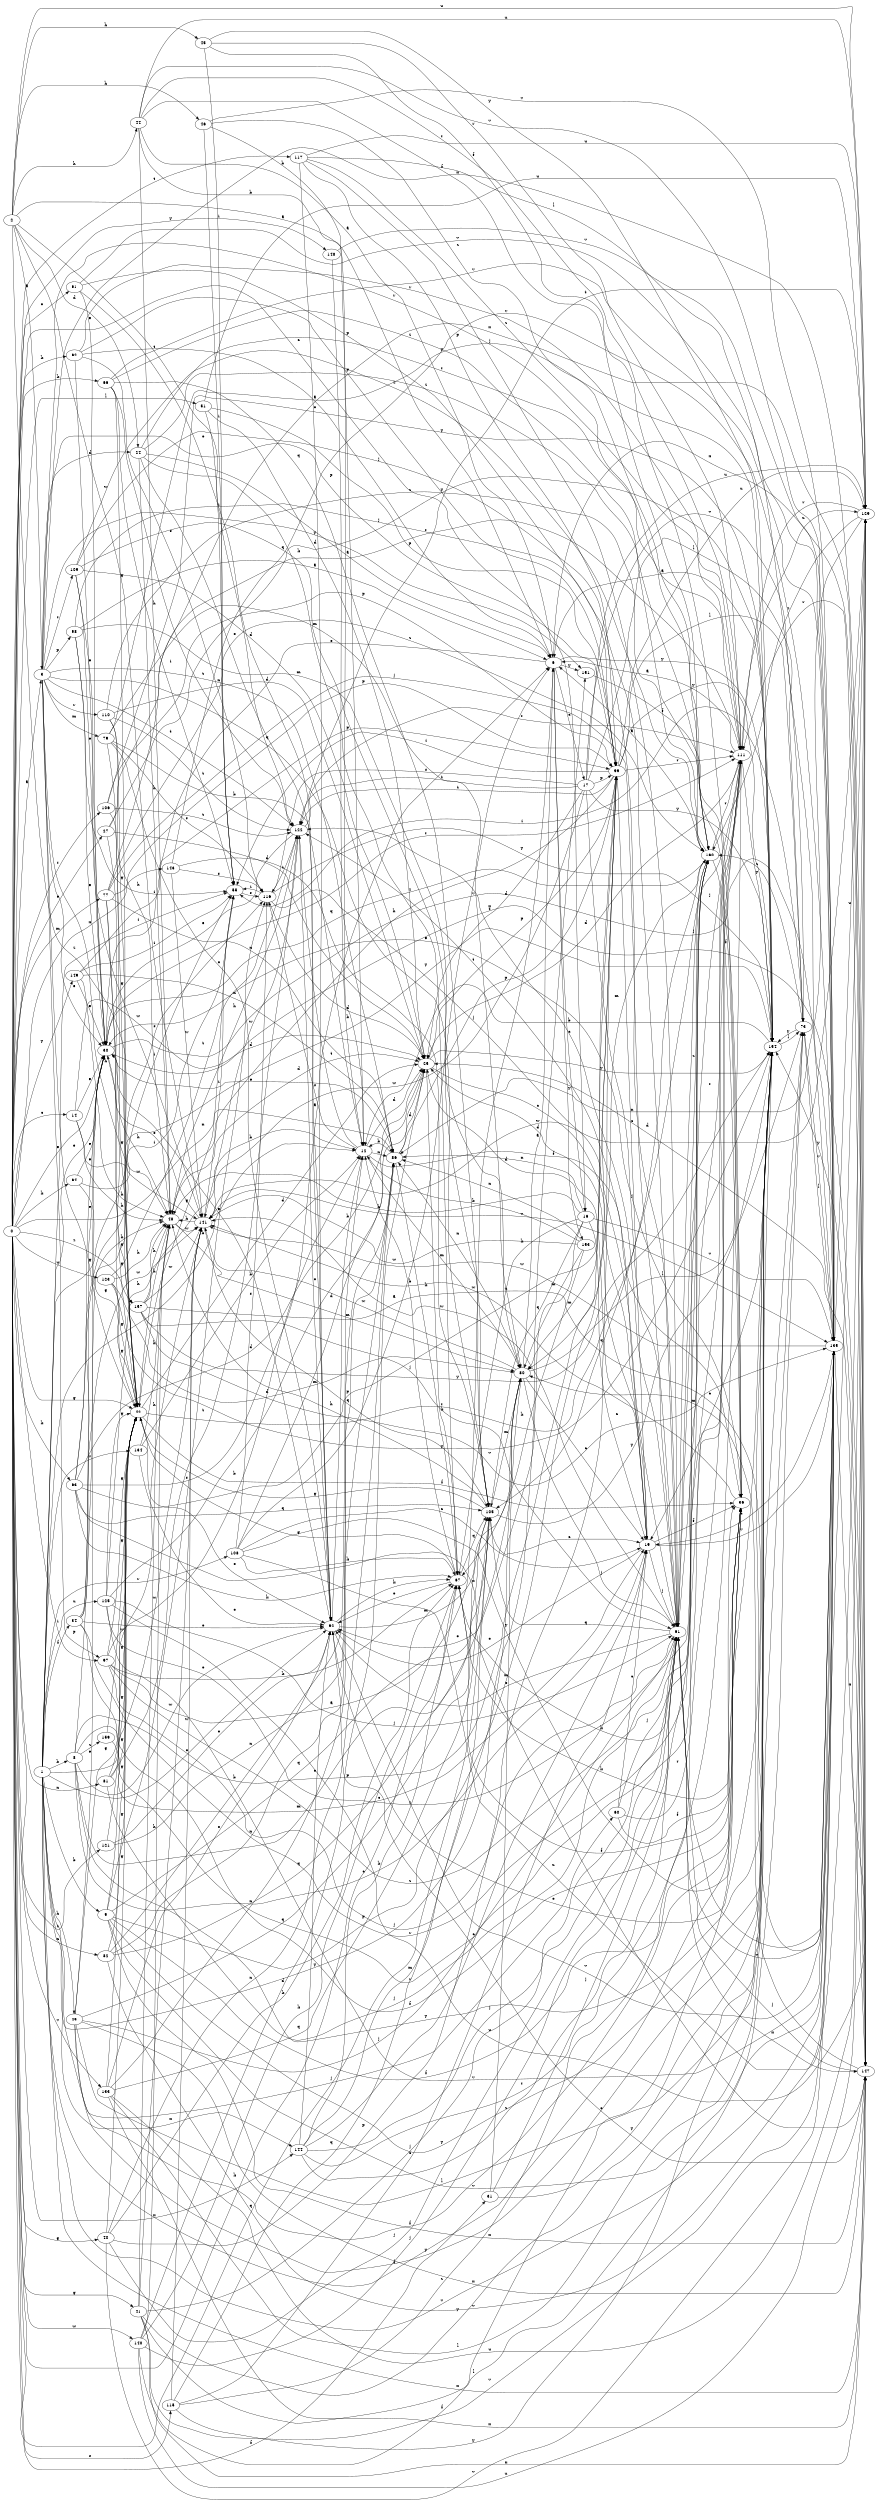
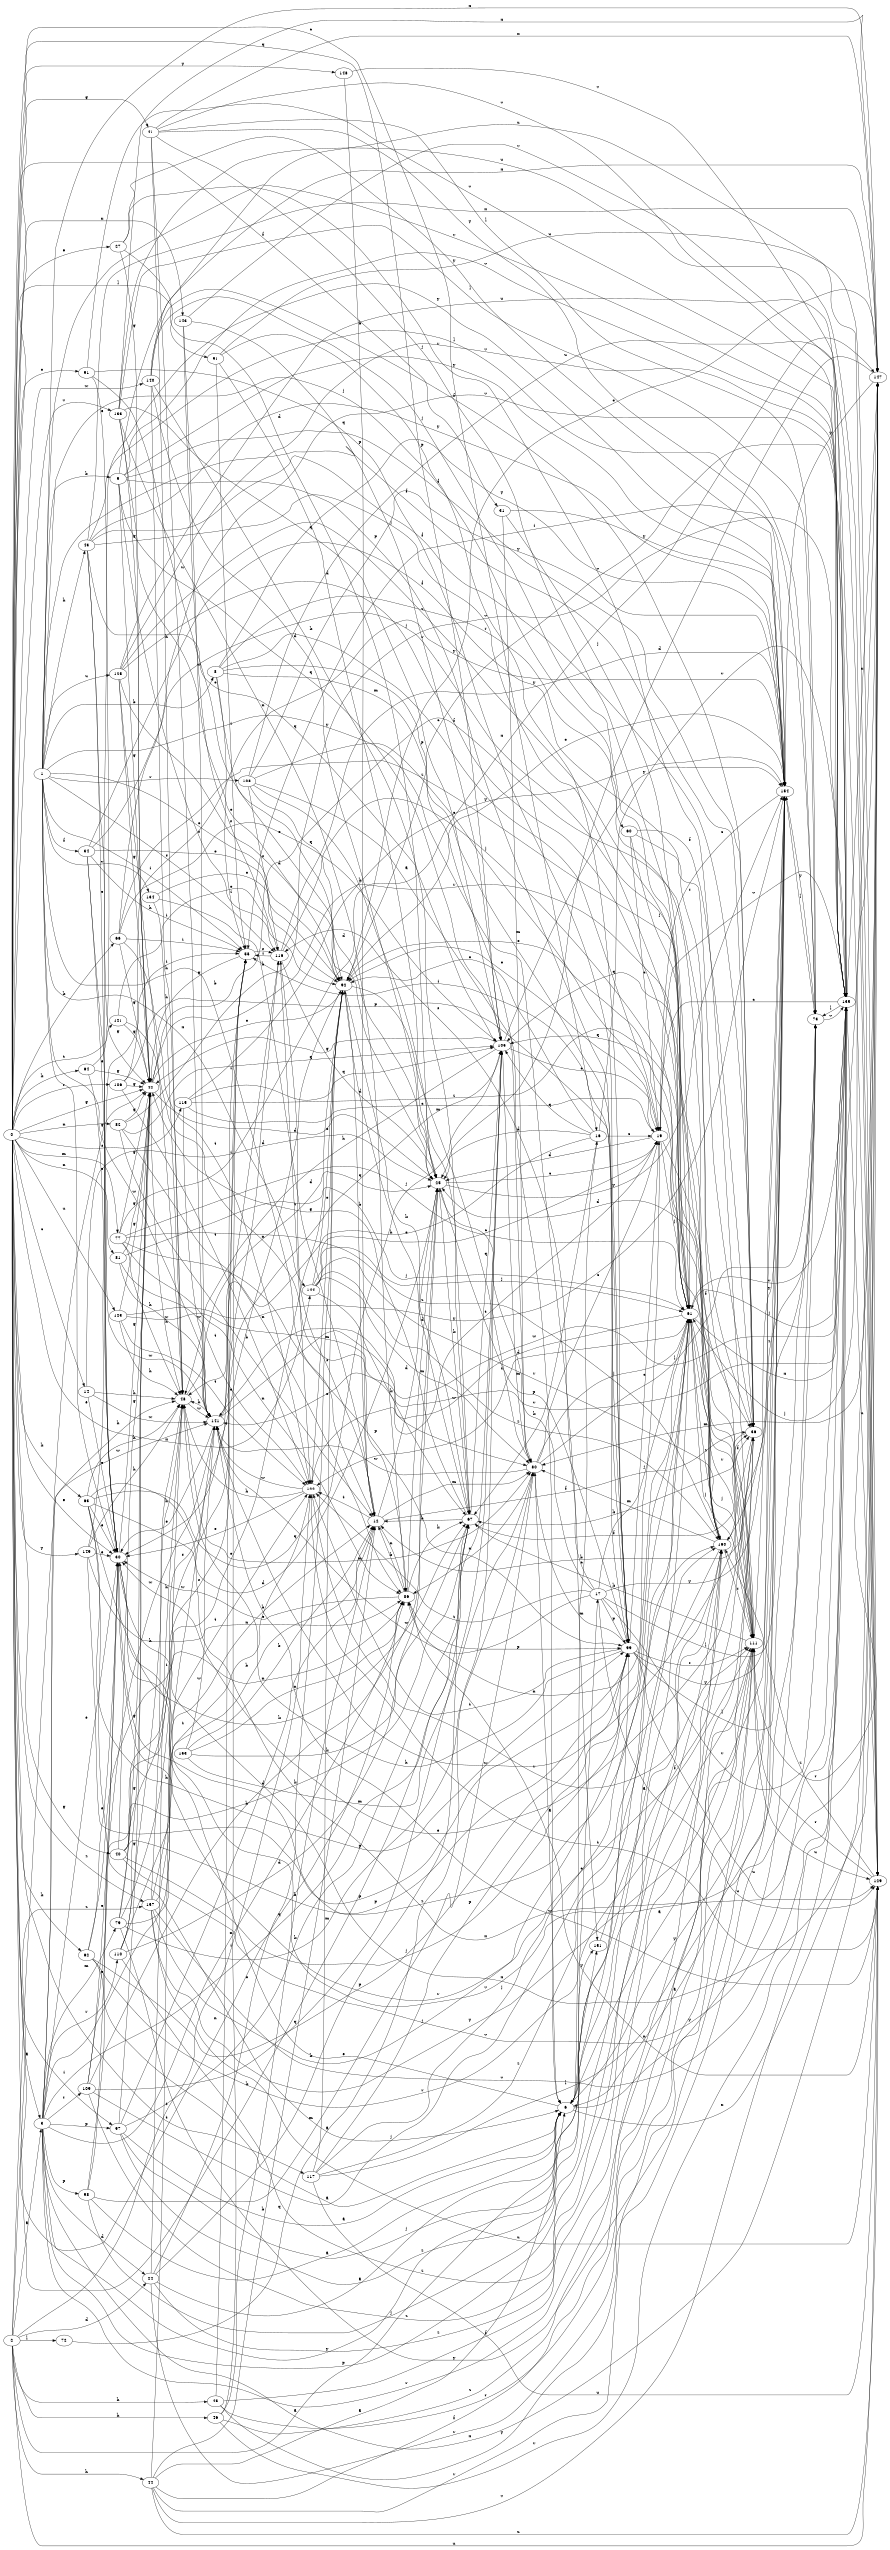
(563, 996) -> (791, 1671)
(106, 1738) -> none
none -> (64, 2341)
